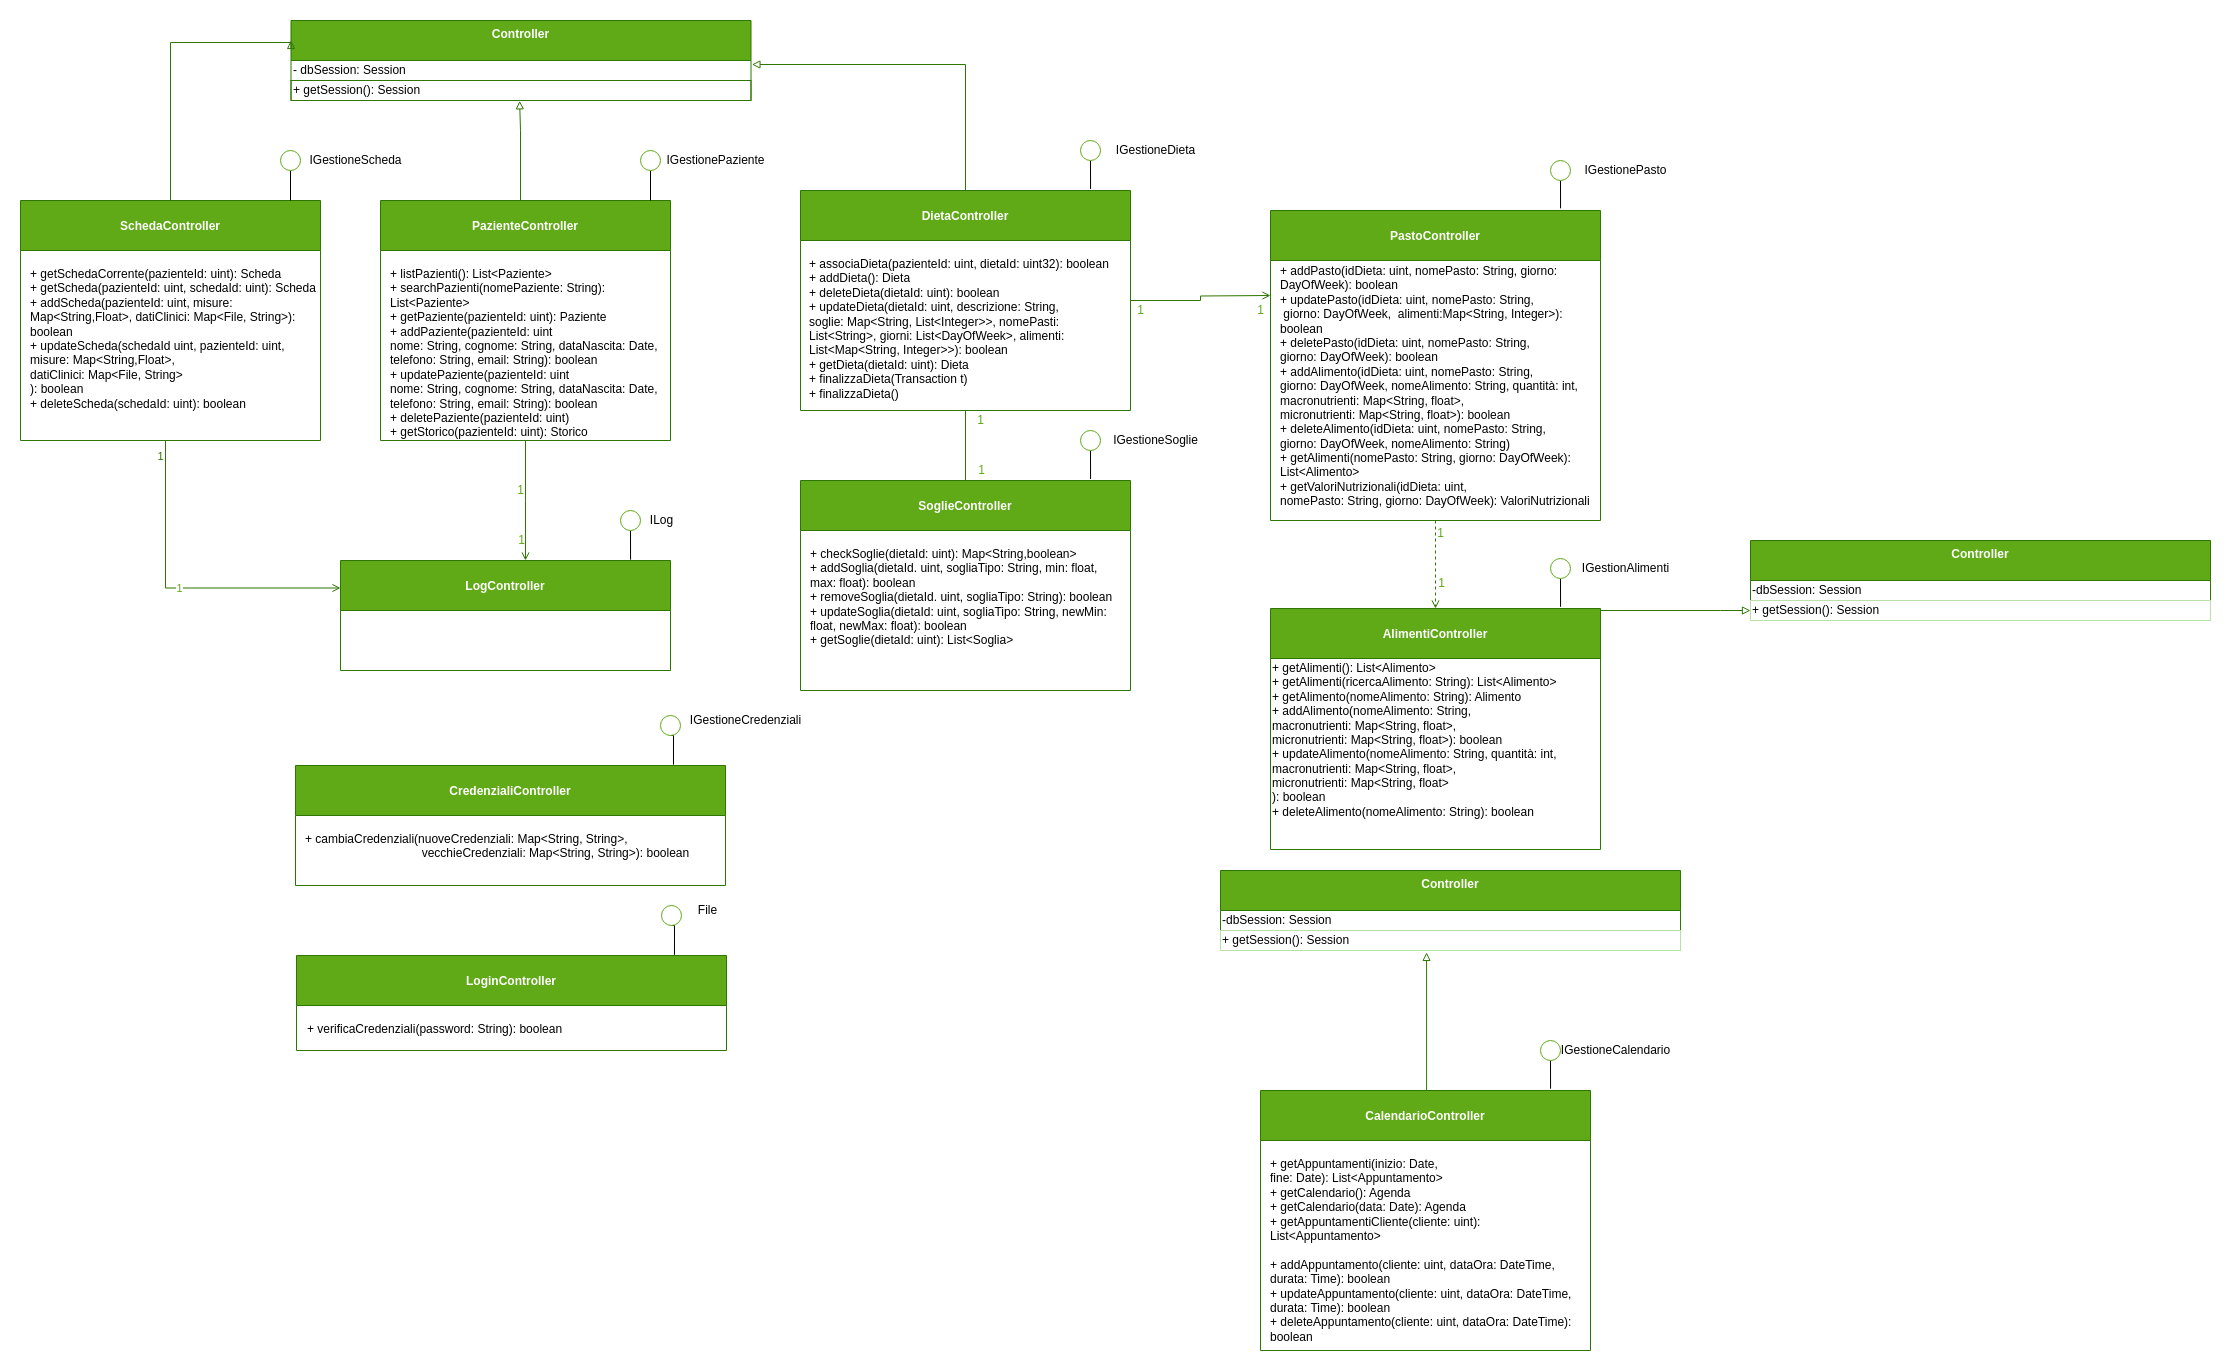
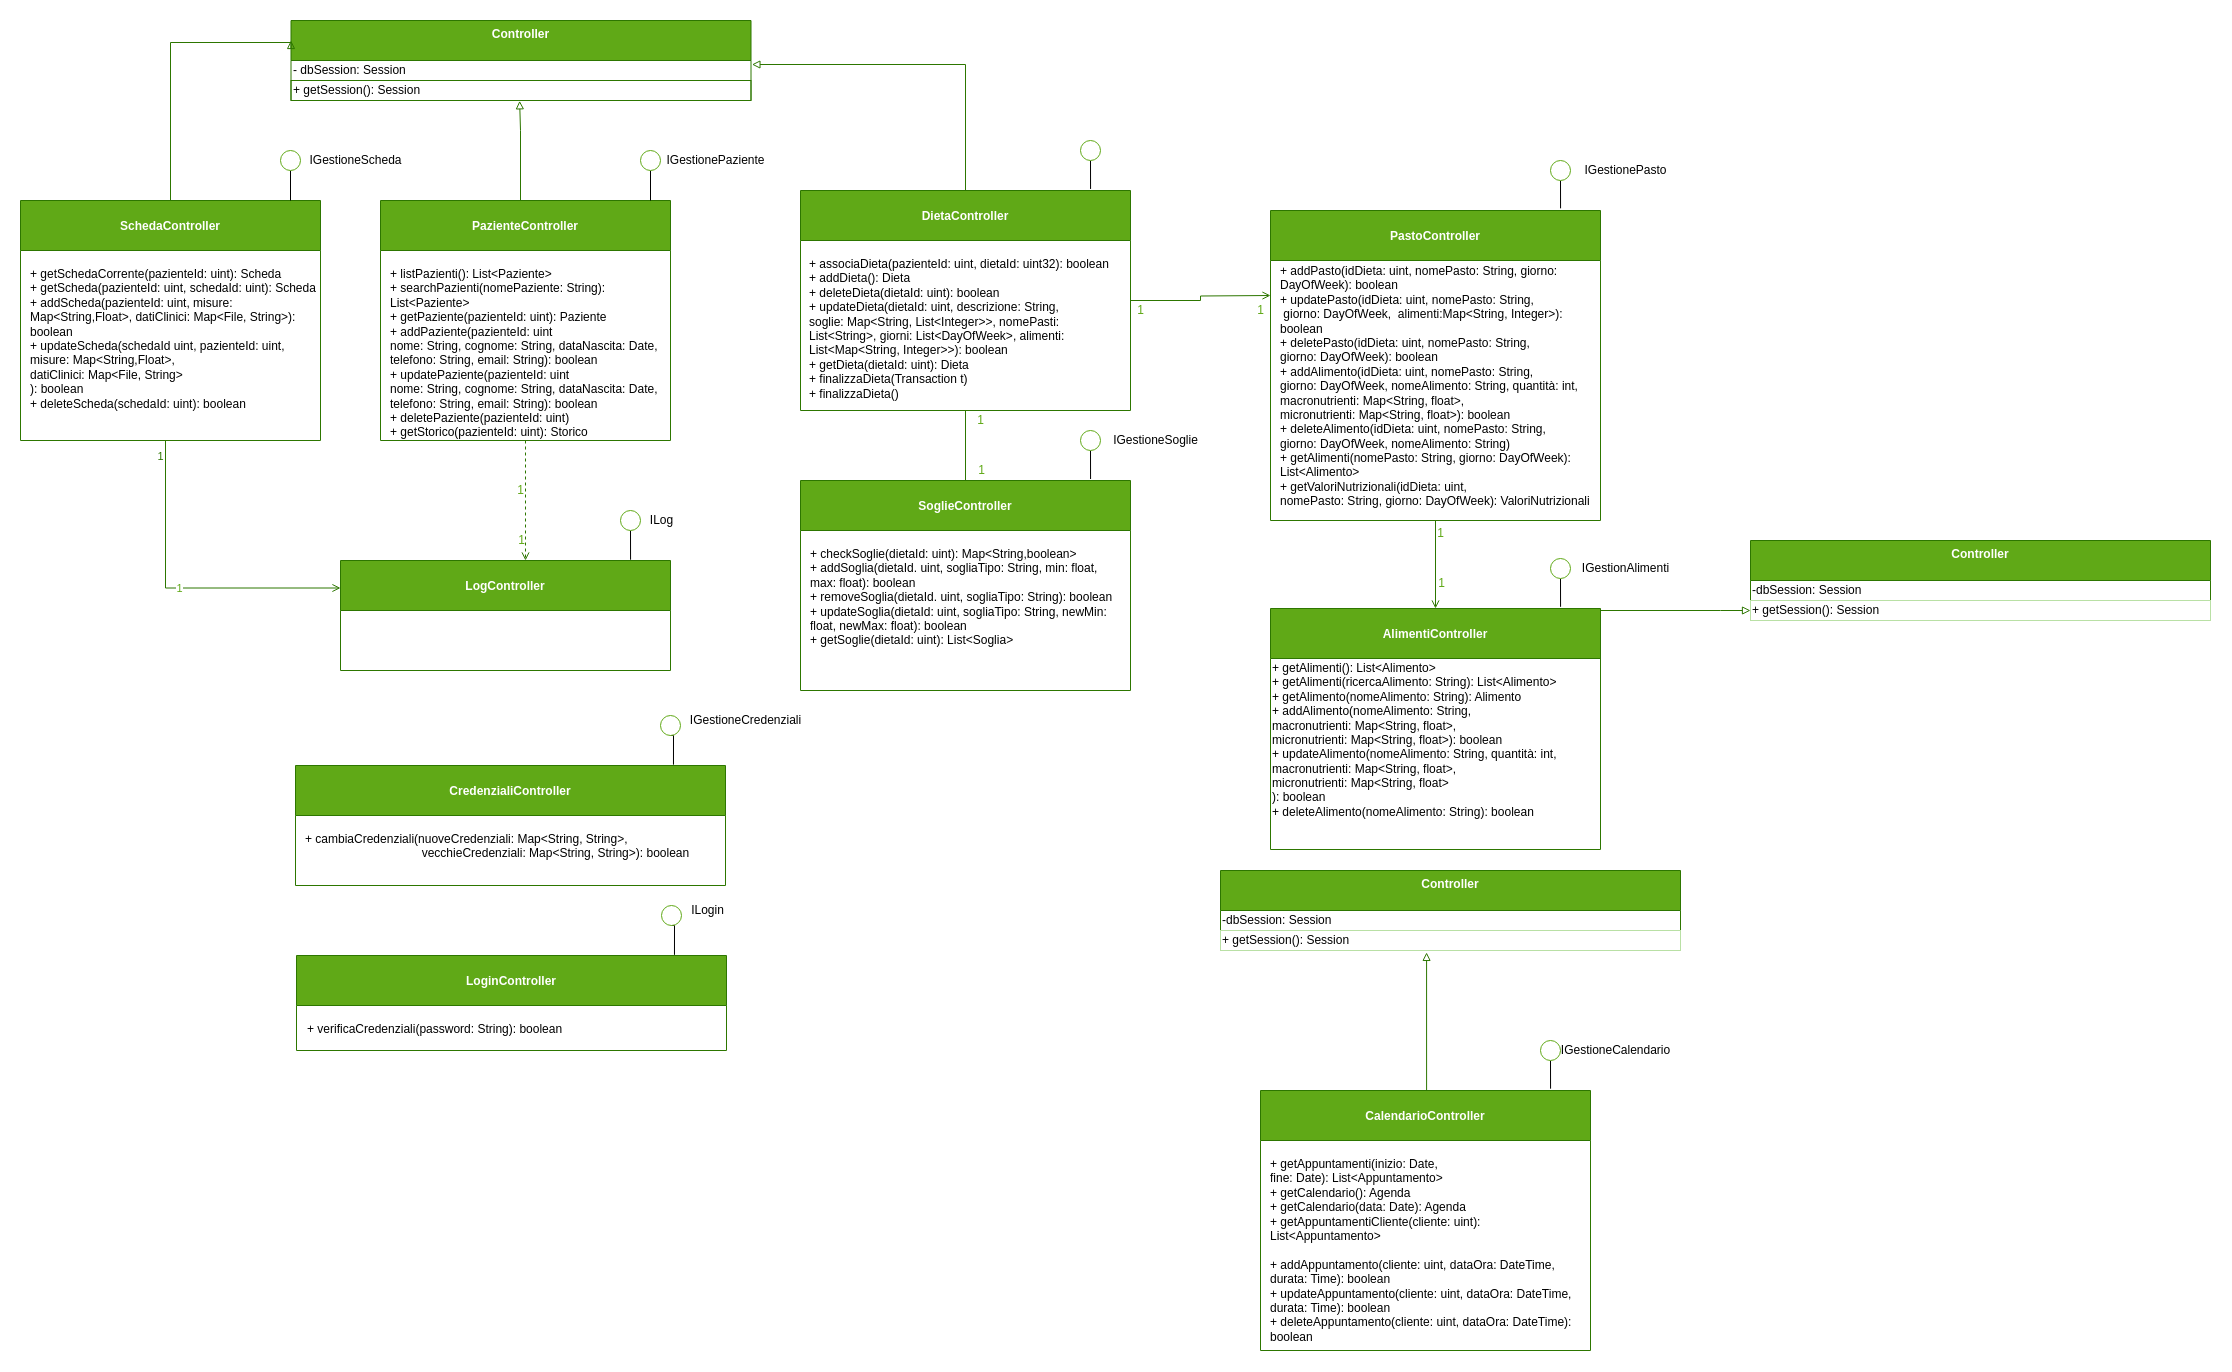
(1156, 151) -> none
(526, 499) -> (526, 499)
(1436, 564) -> (1436, 564)
(708, 911) -> (708, 911)
